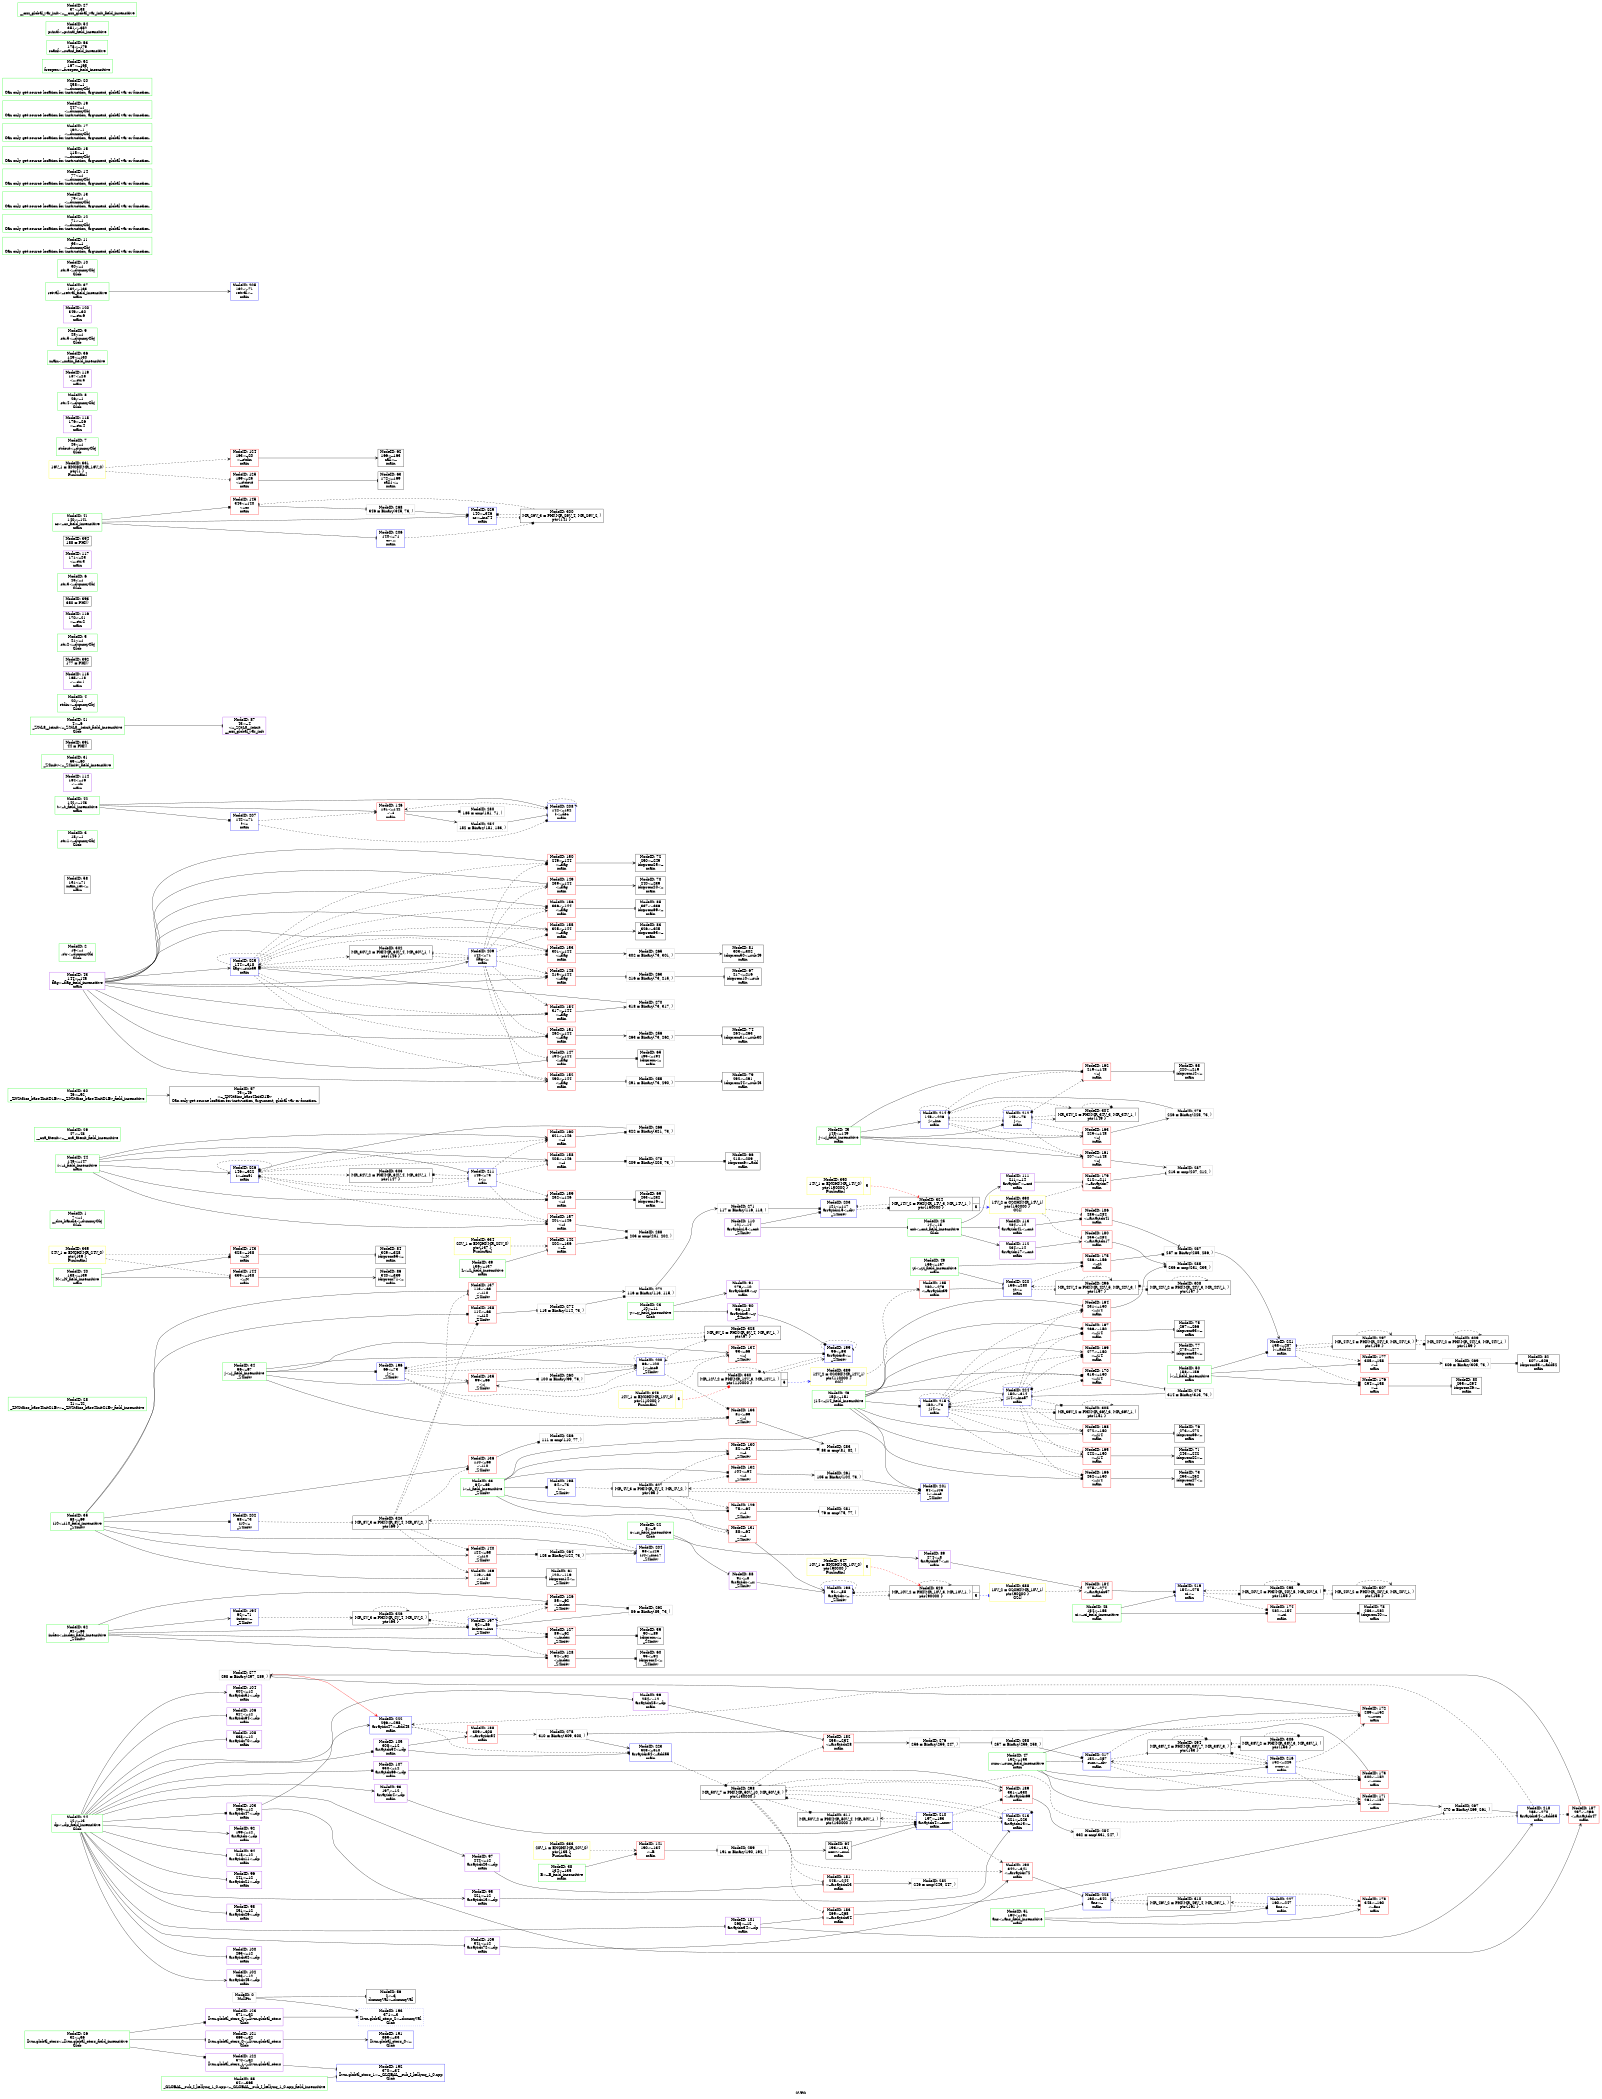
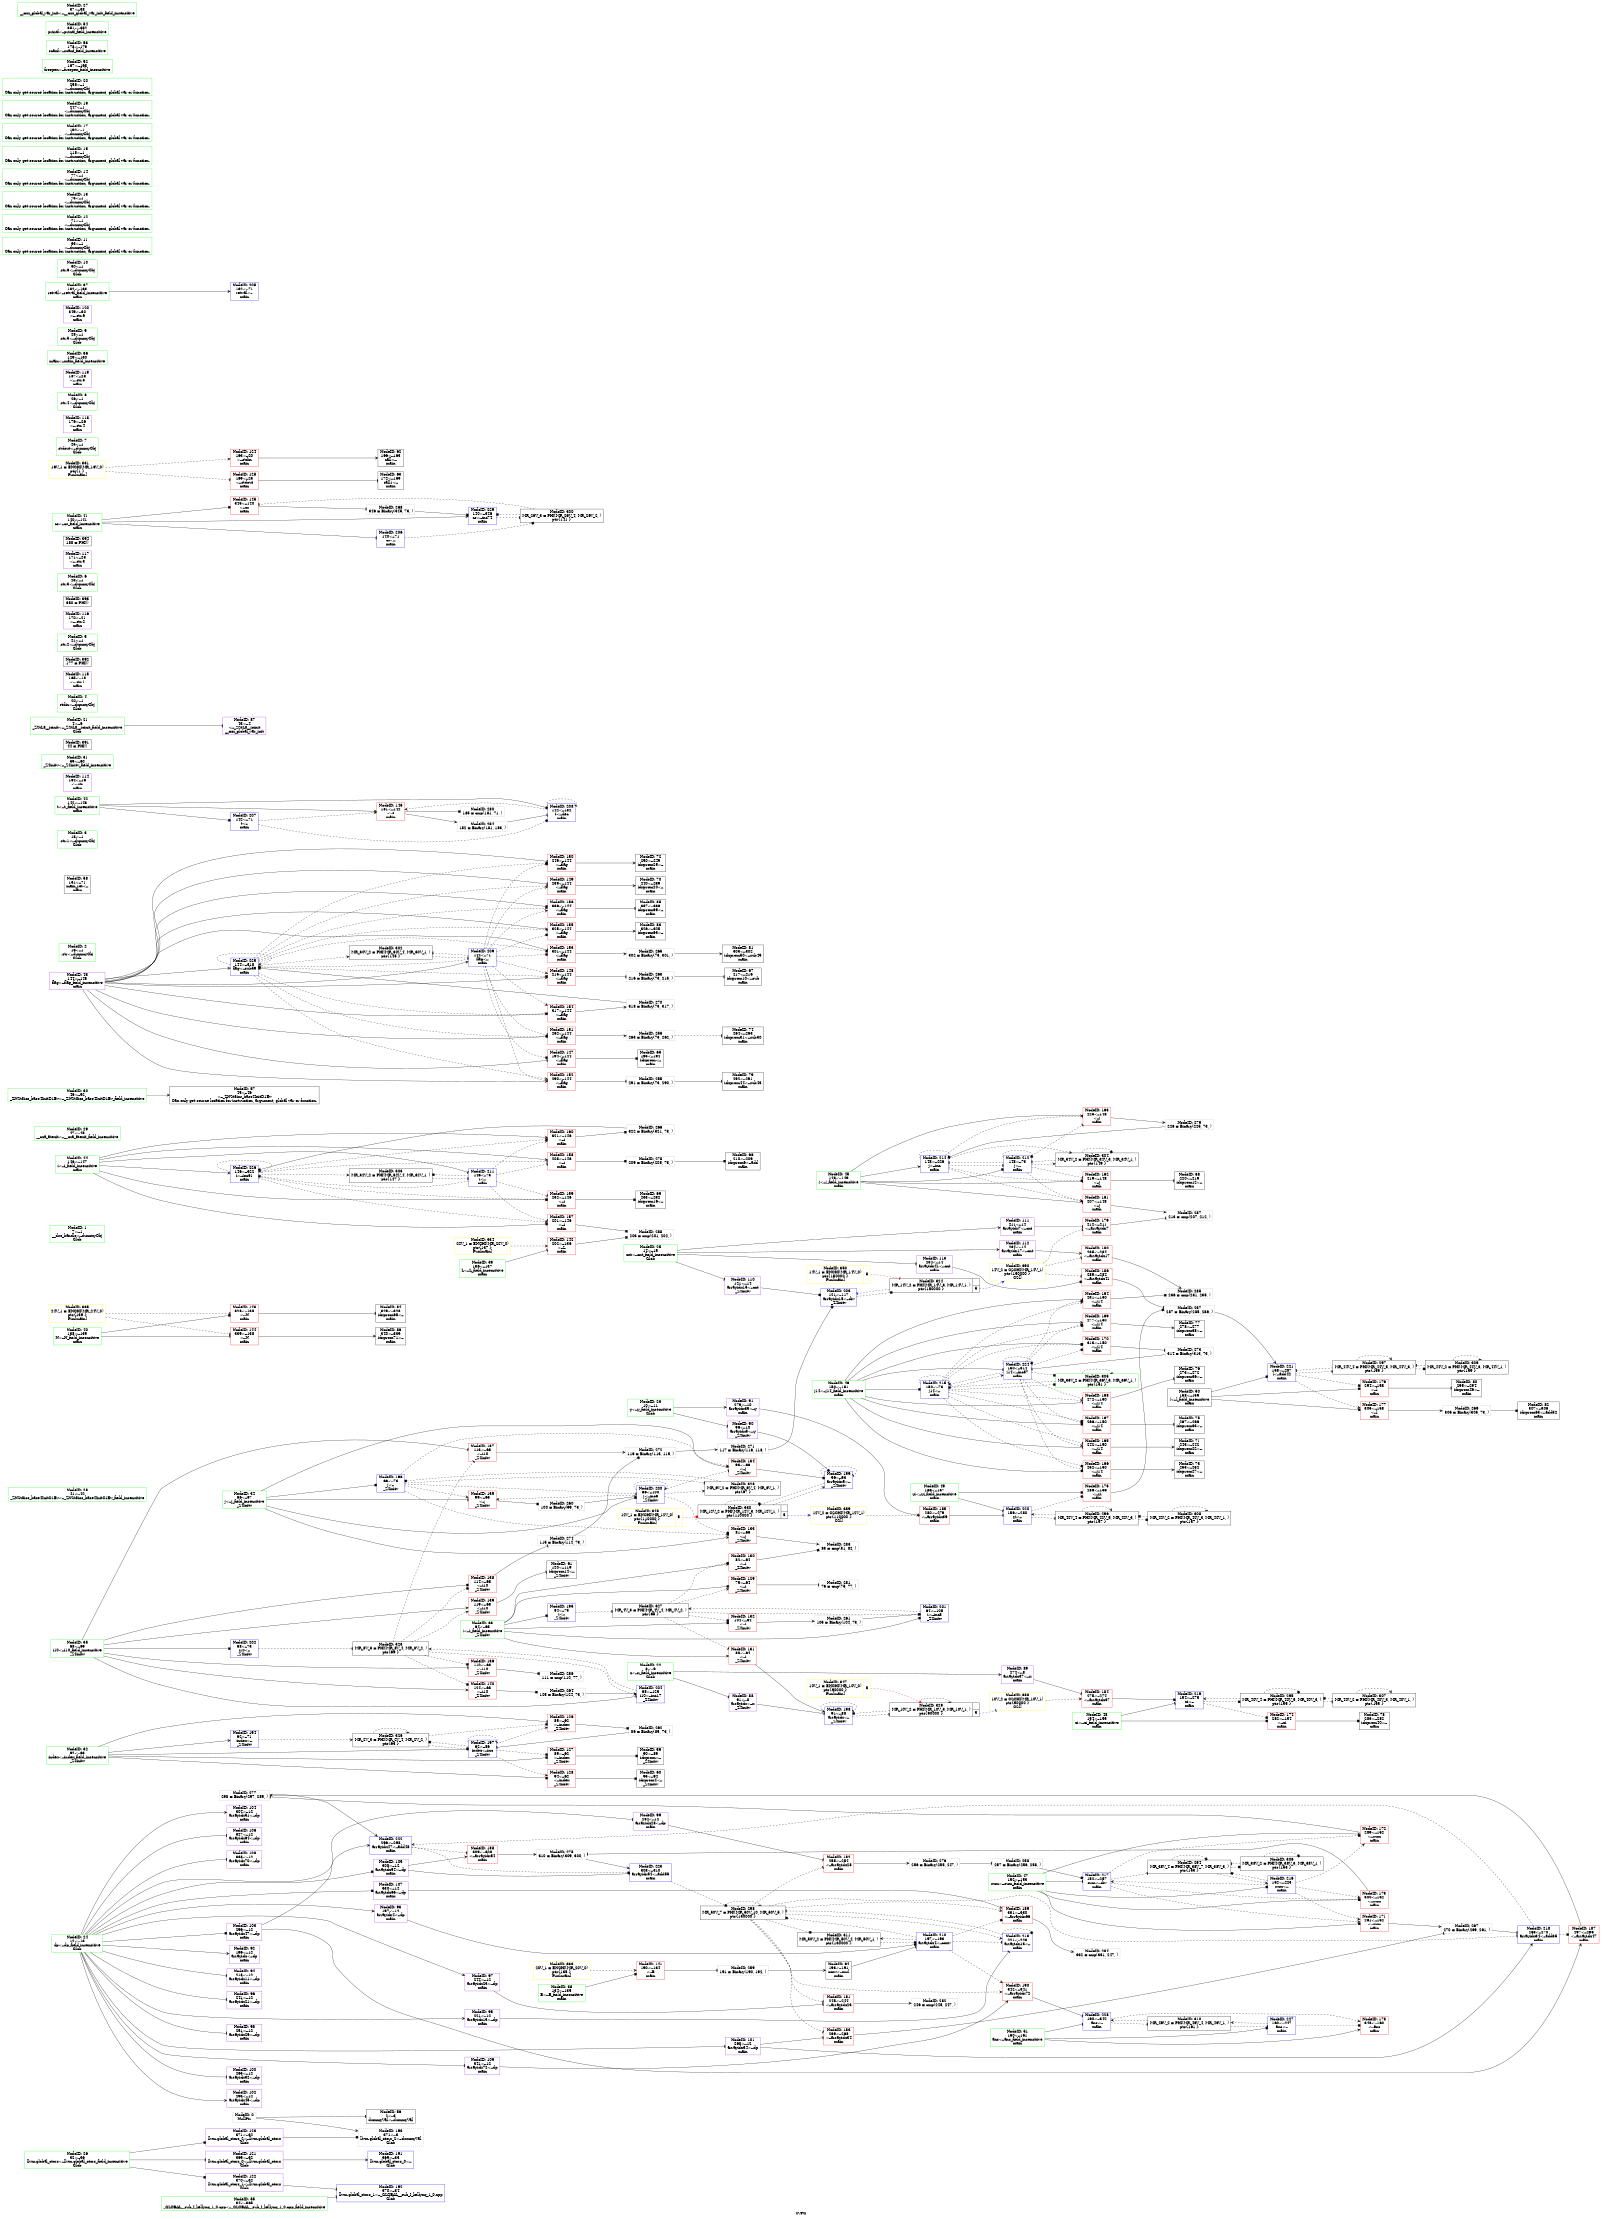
(502, 1023) -> (501, 1022)
(698, 1036) -> (698, 1036)
(874, 1205) -> (874, 1291)
(834, 1227) -> (700, 1270)
(1189, 1374) -> (1189, 1398)
(1097, 1412) -> (1097, 1381)
(327, 1682) -> (327, 1803)
